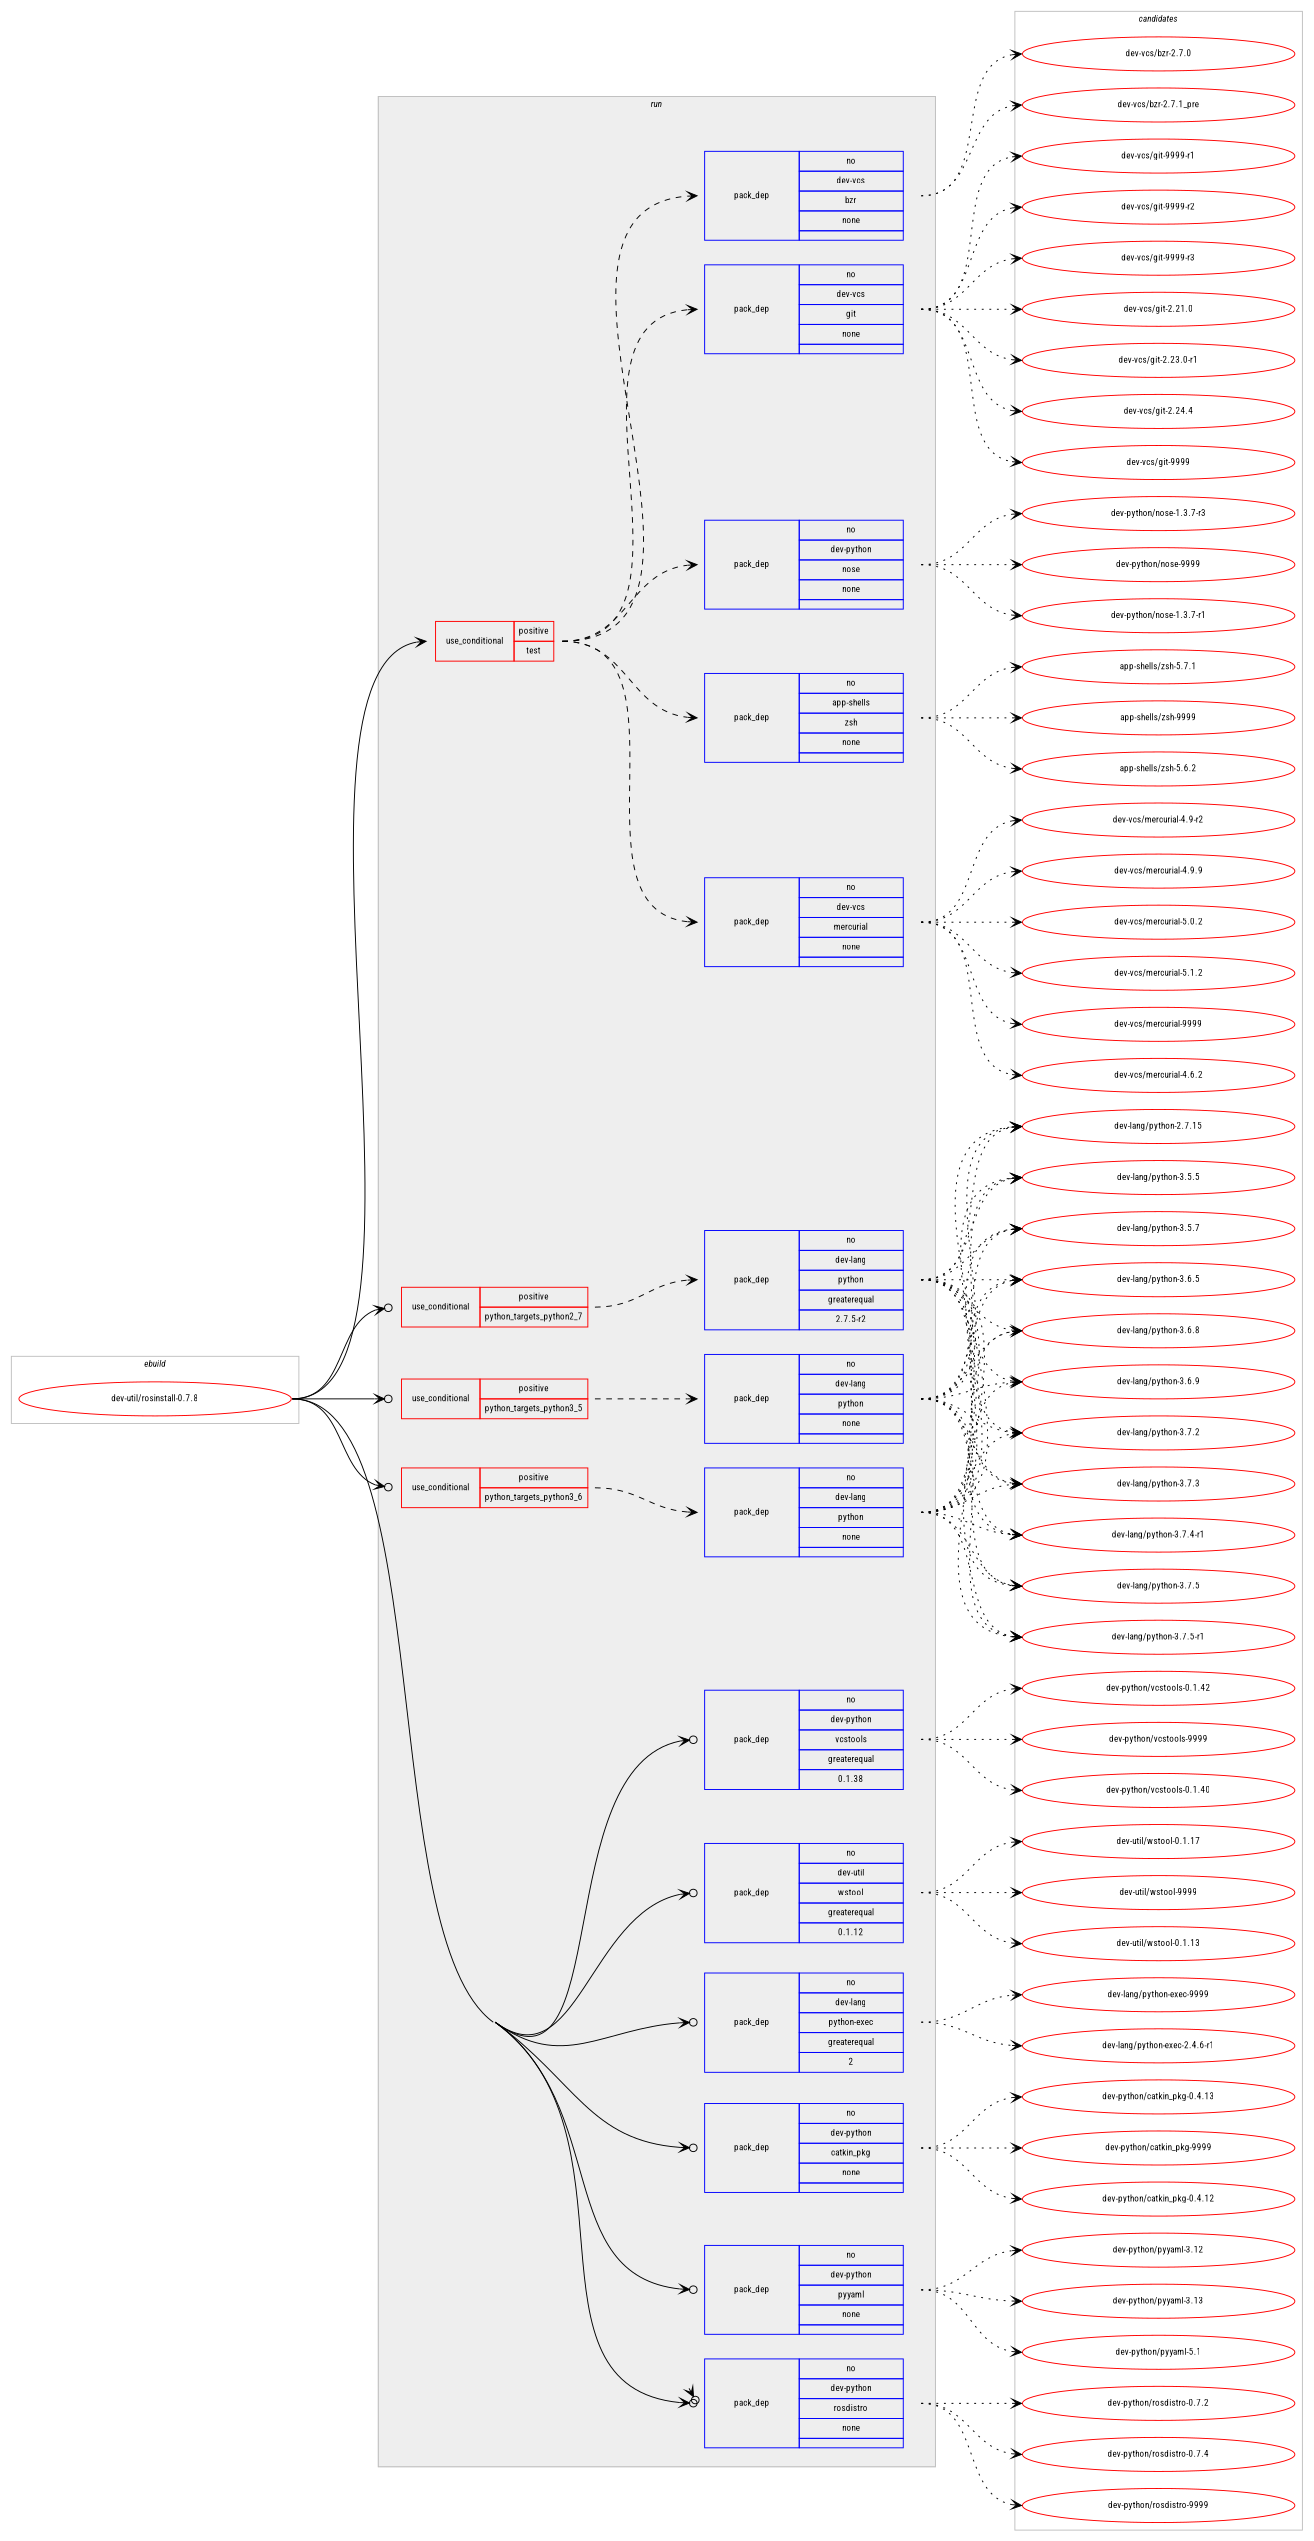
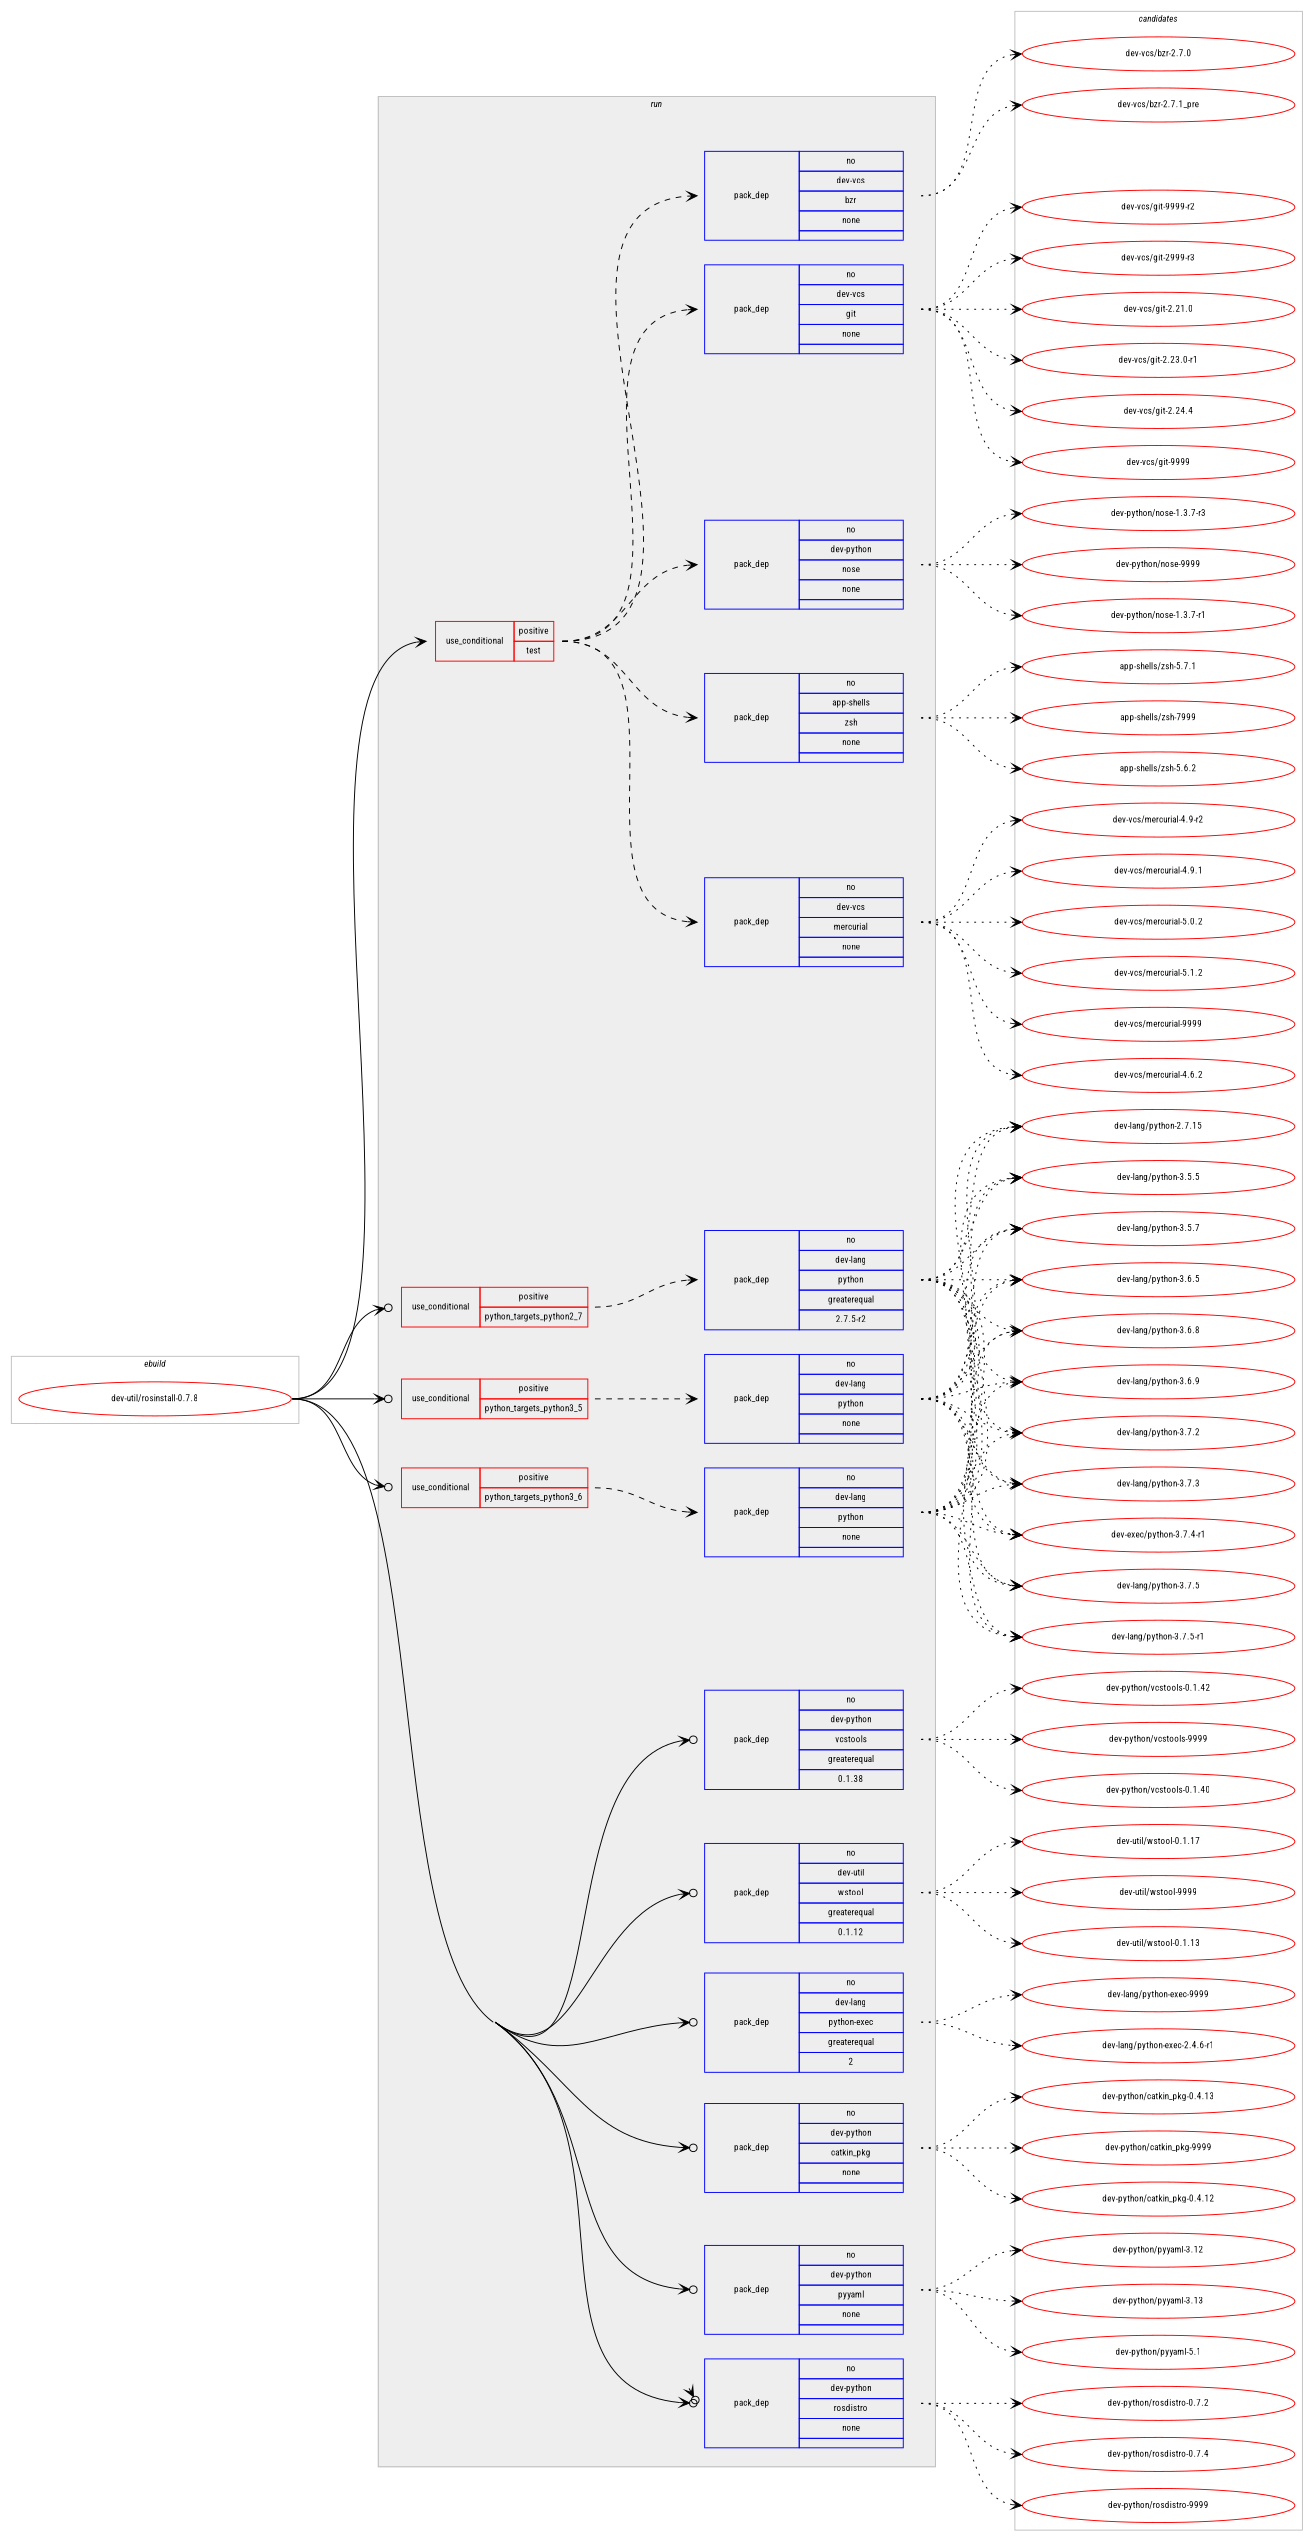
(1159, 156) -> none
(1159, 258) -> (1159, 258)
(1159, 718) -> (1159, 718)
(1159, 871) -> (1159, 871)
(1159, 1535) -> (1159, 1535)
